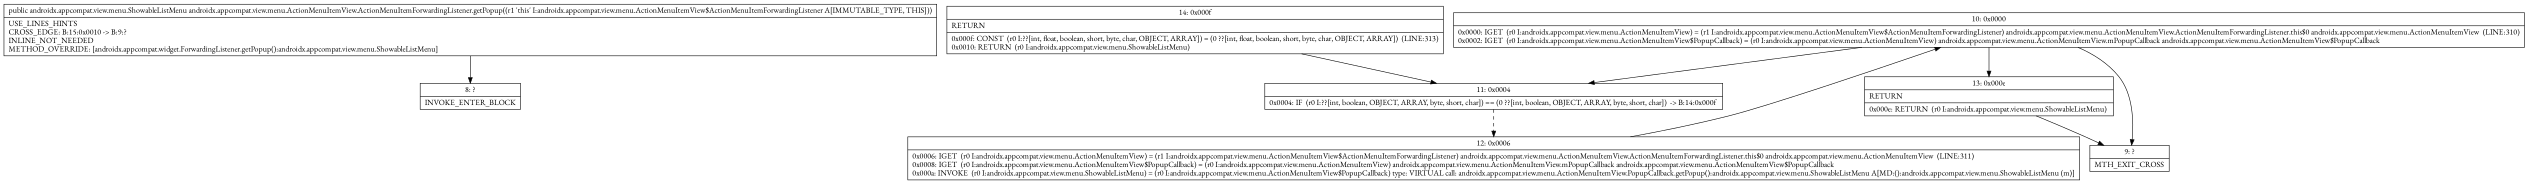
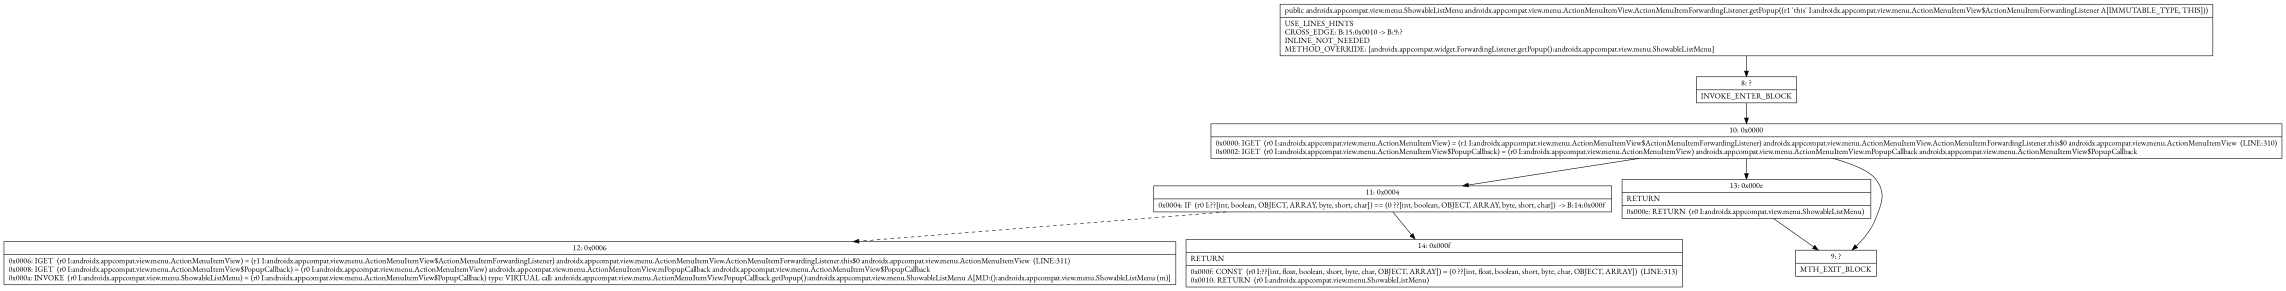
(1366, 68) -> (1402, 223)
(1785, 99) -> (1746, 111)
(2130, 165) -> (1836, 269)
